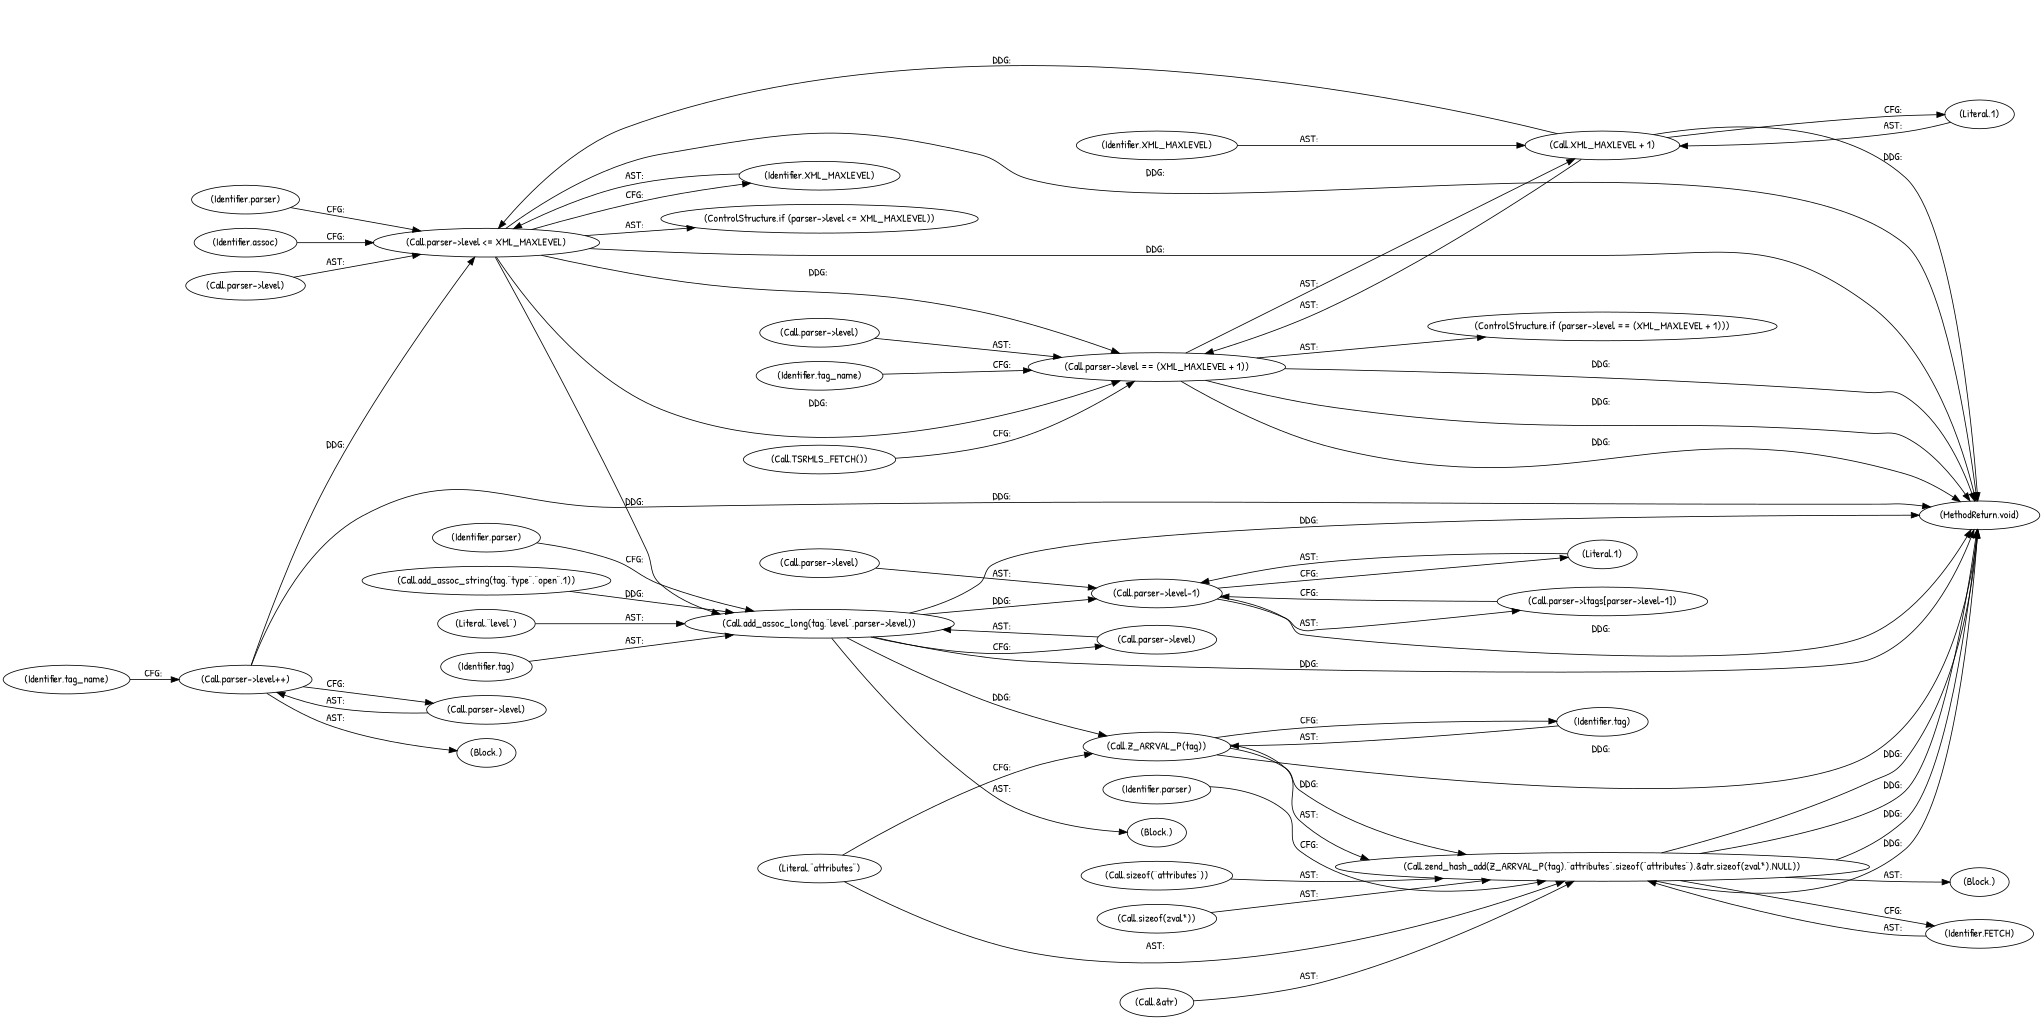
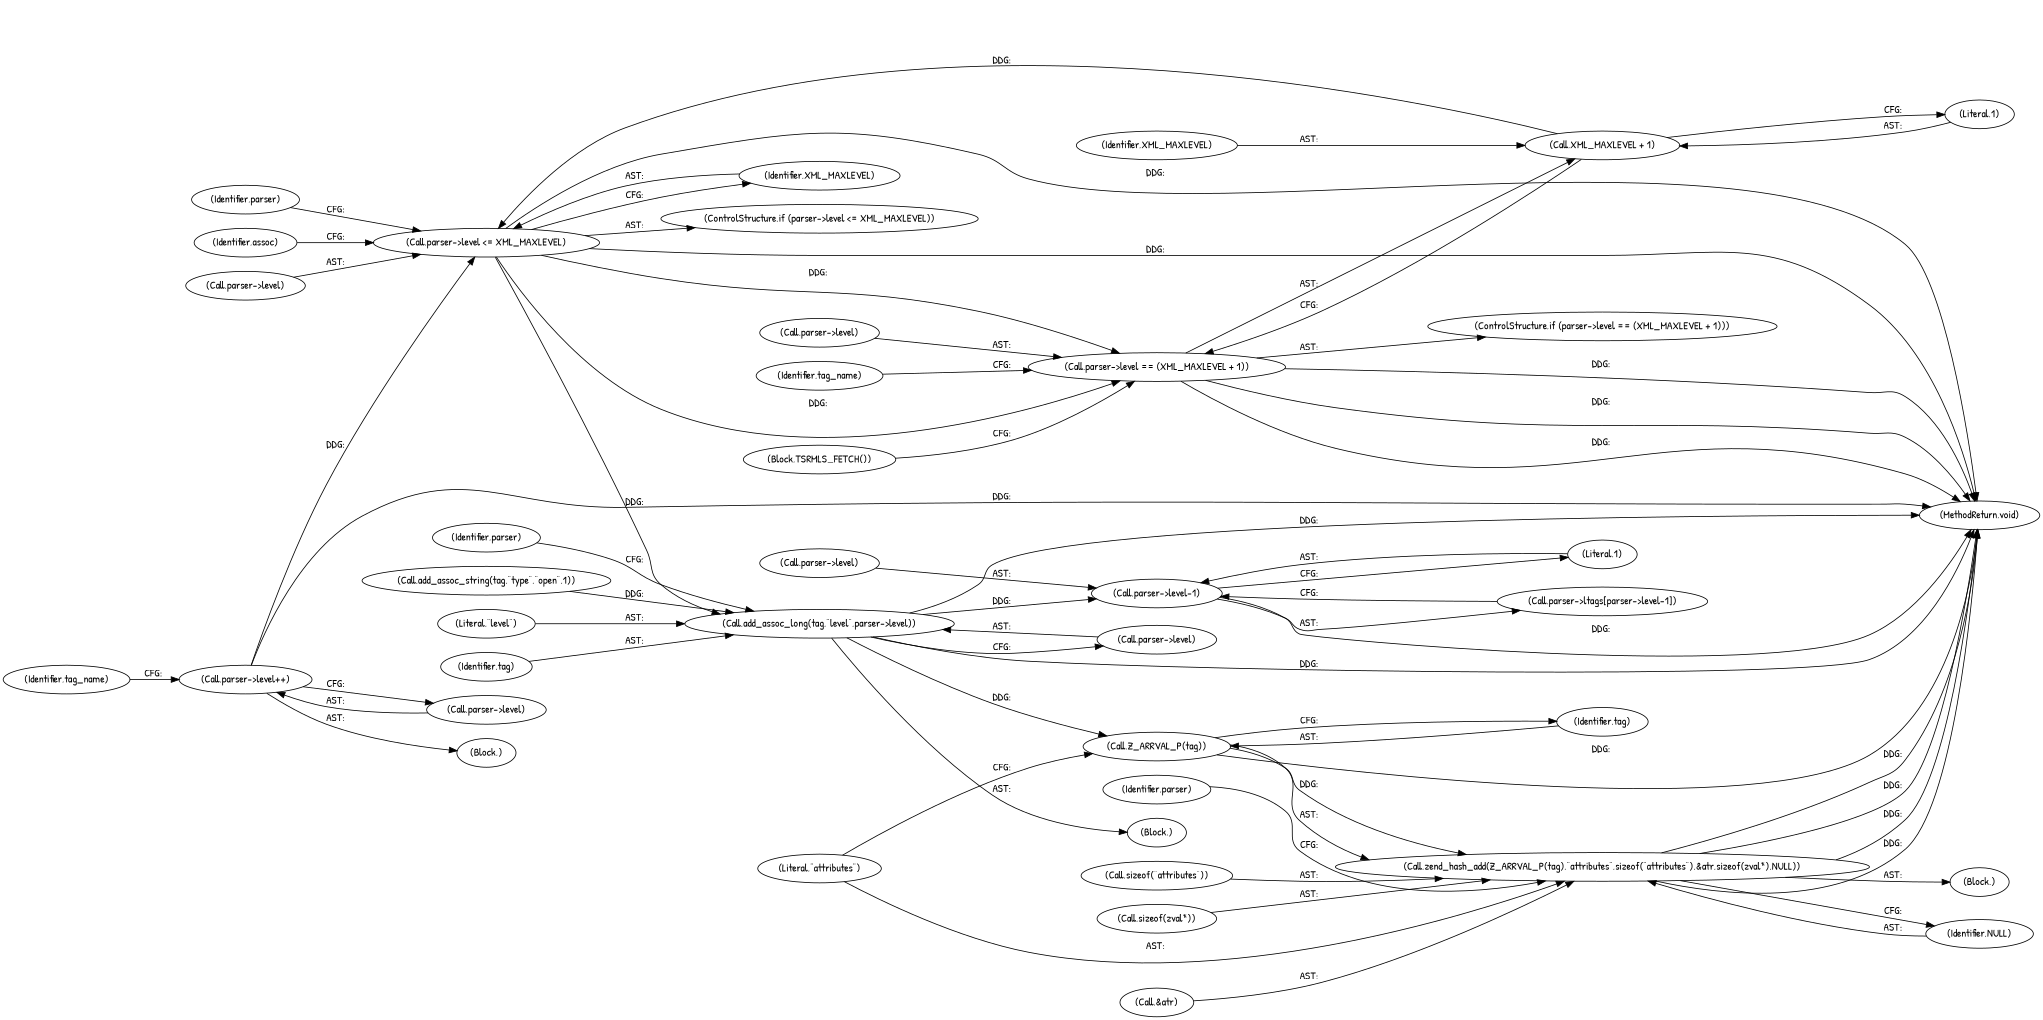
(1923, 204) -> none
(1310, 305) -> (1310, 305)
(820, 460) -> (820, 460)
(1980, 934) -> (1980, 934)
